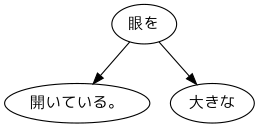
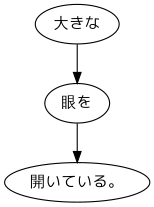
(174, 59) -> (77, 58)
